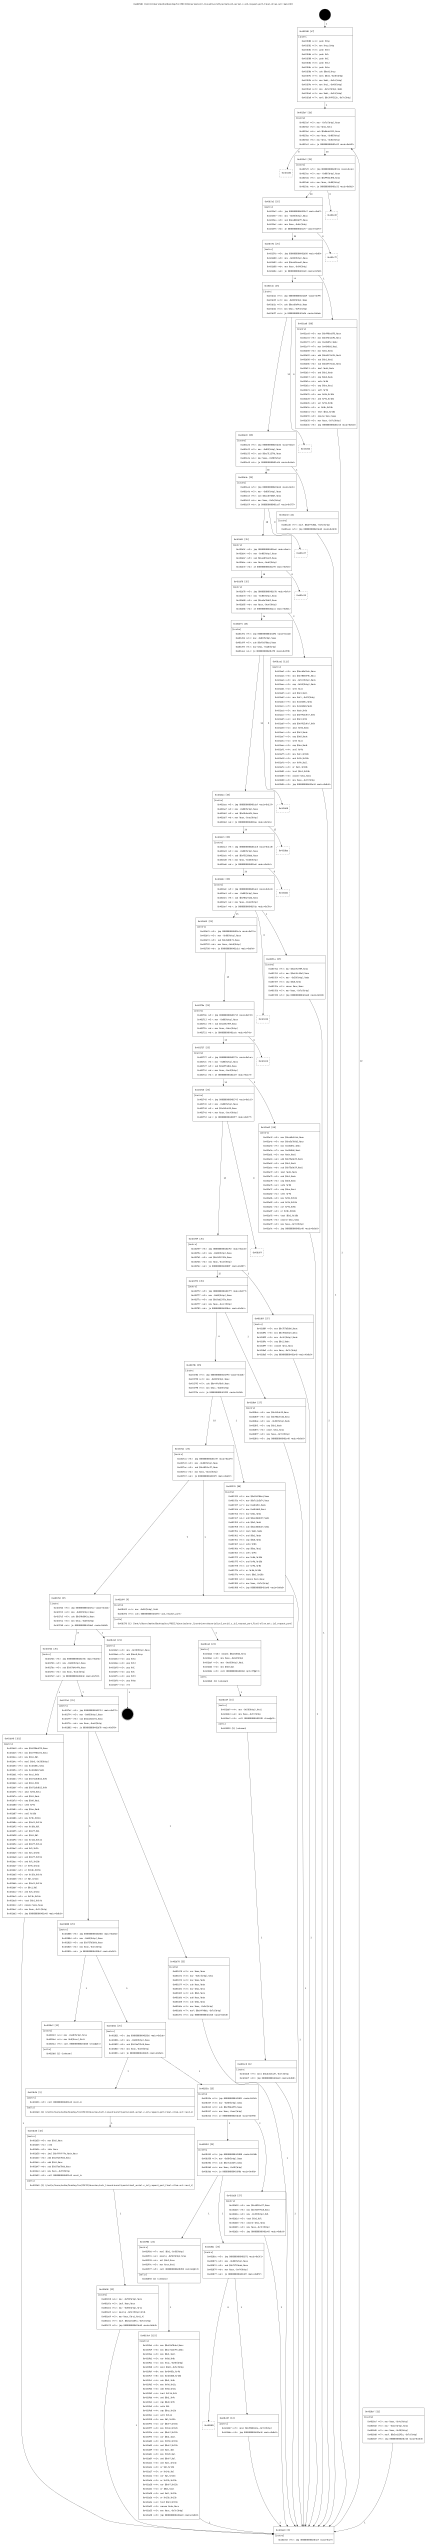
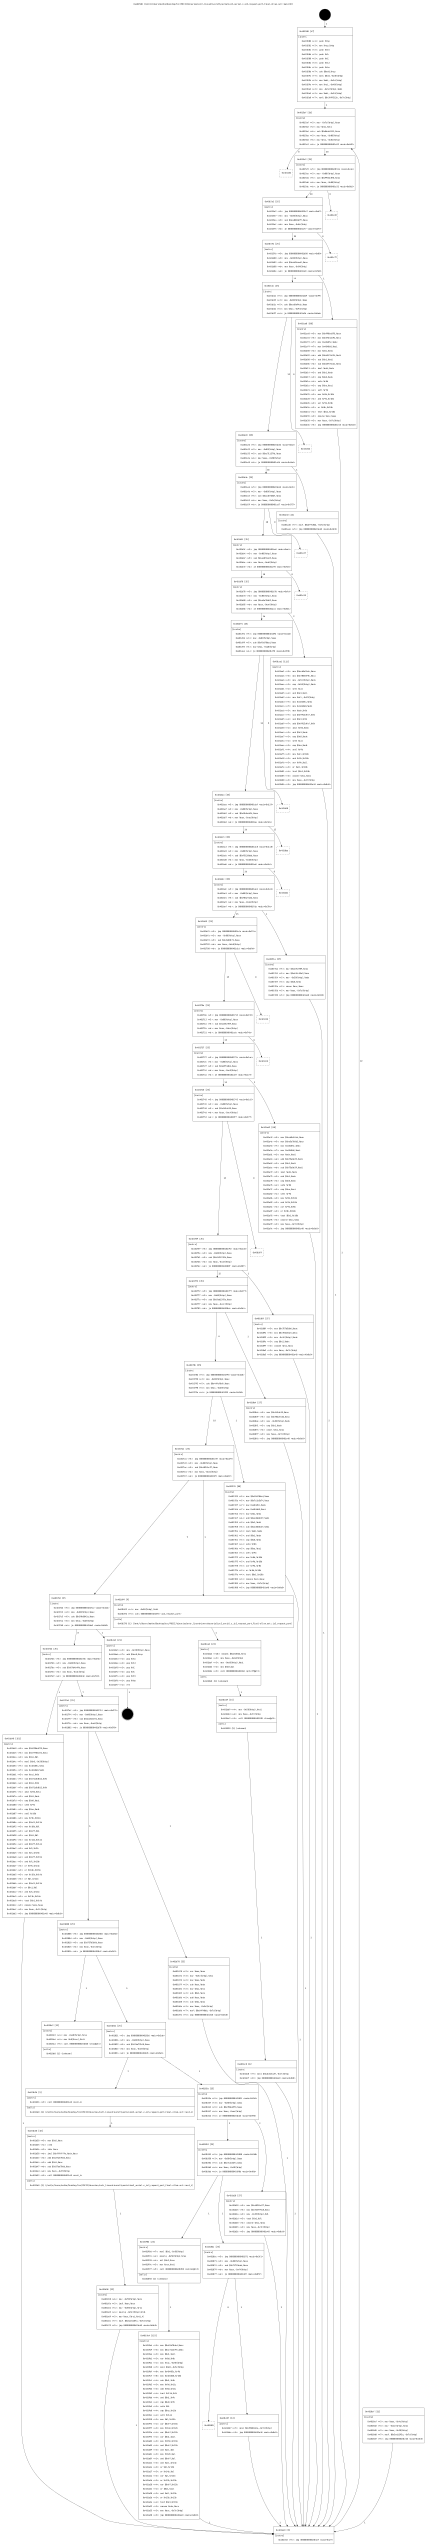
(263, 962) -> (247, 983)
